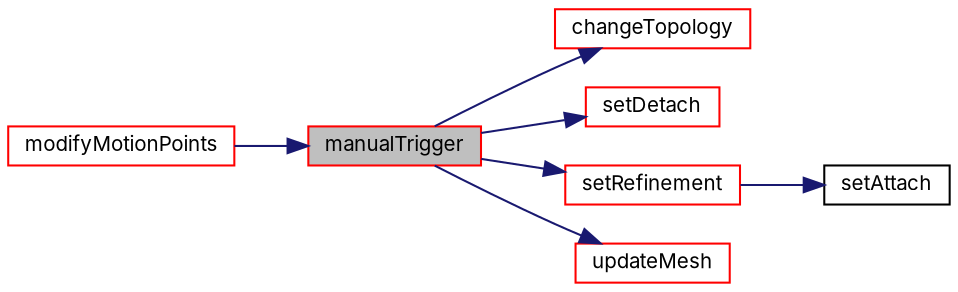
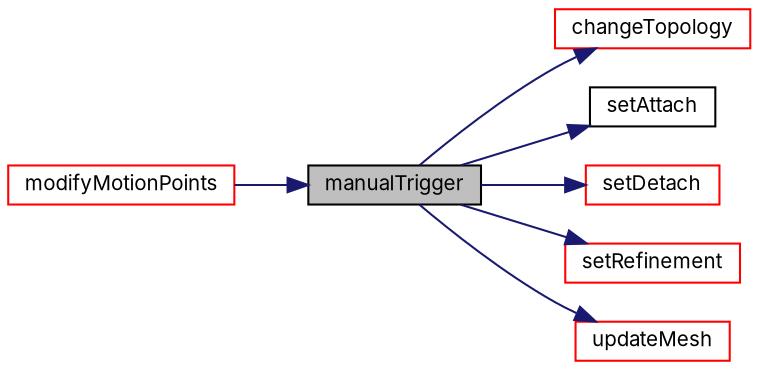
(395, 146) -> (395, 185)
(772, 185) -> (515, 149)
